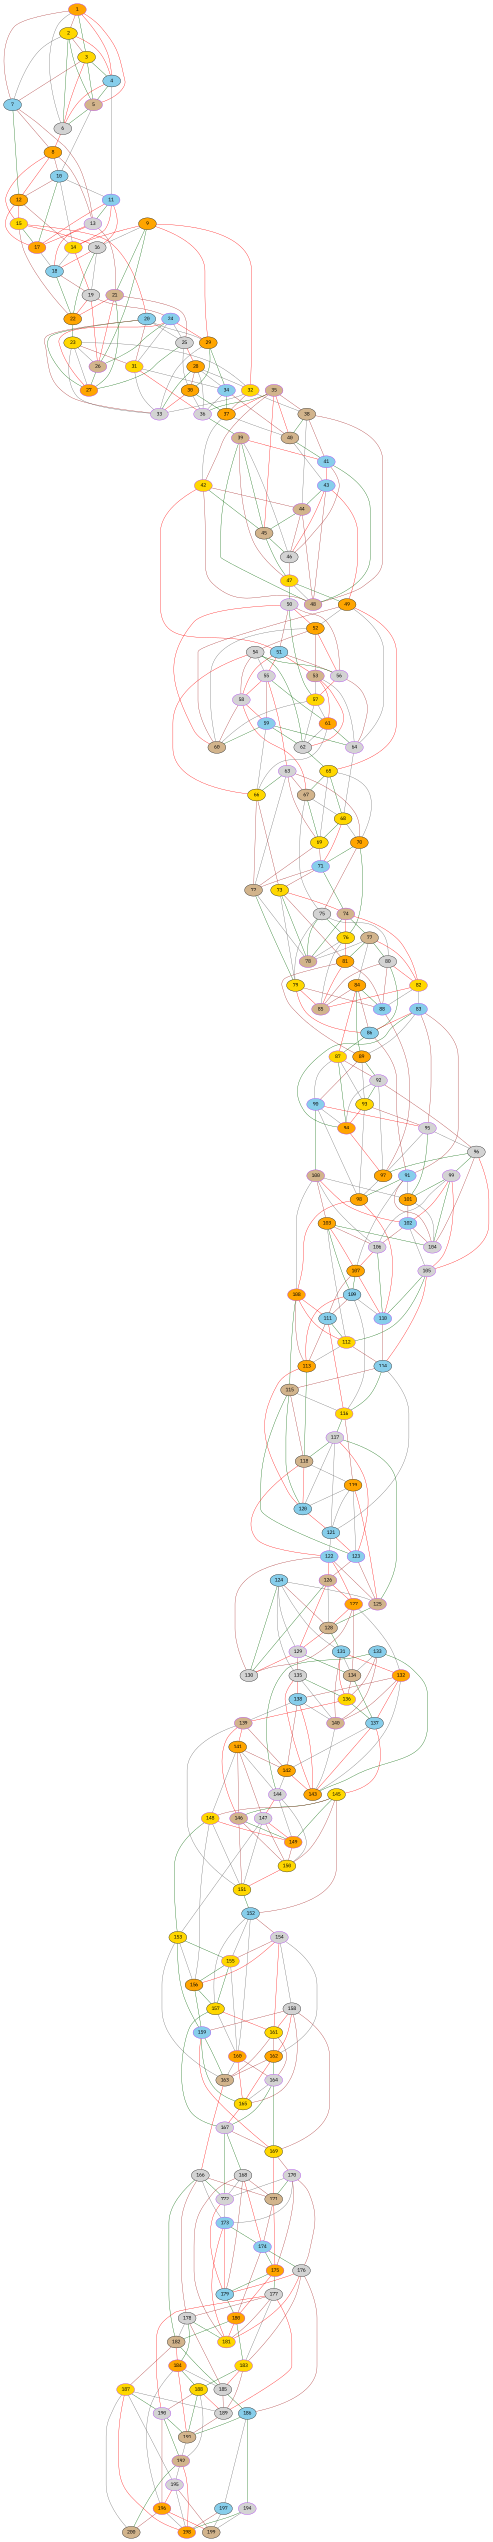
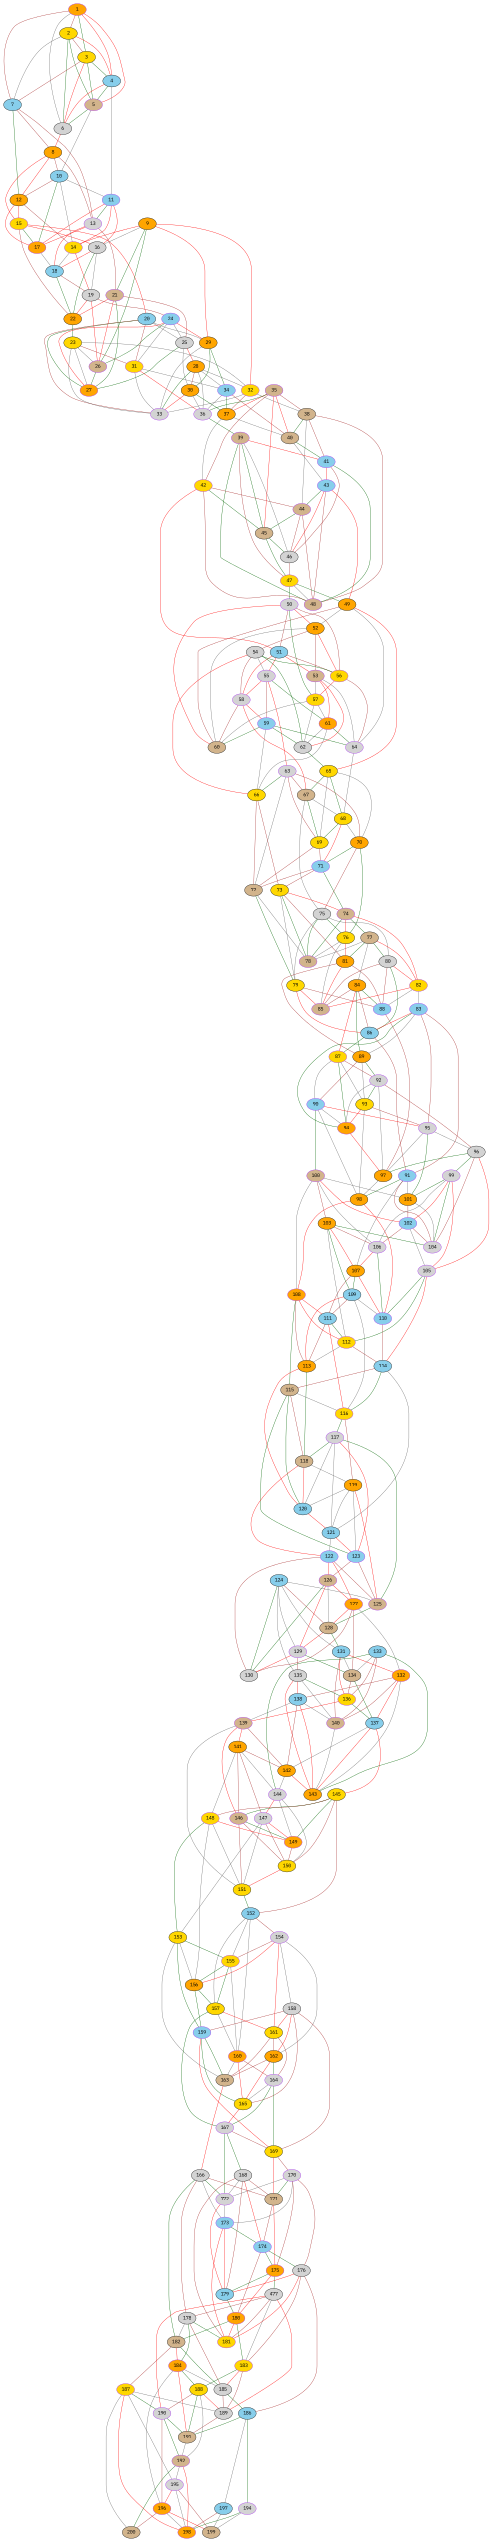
(339, 676) -> (339, 676)
(274, 2294) -> (274, 2294)
